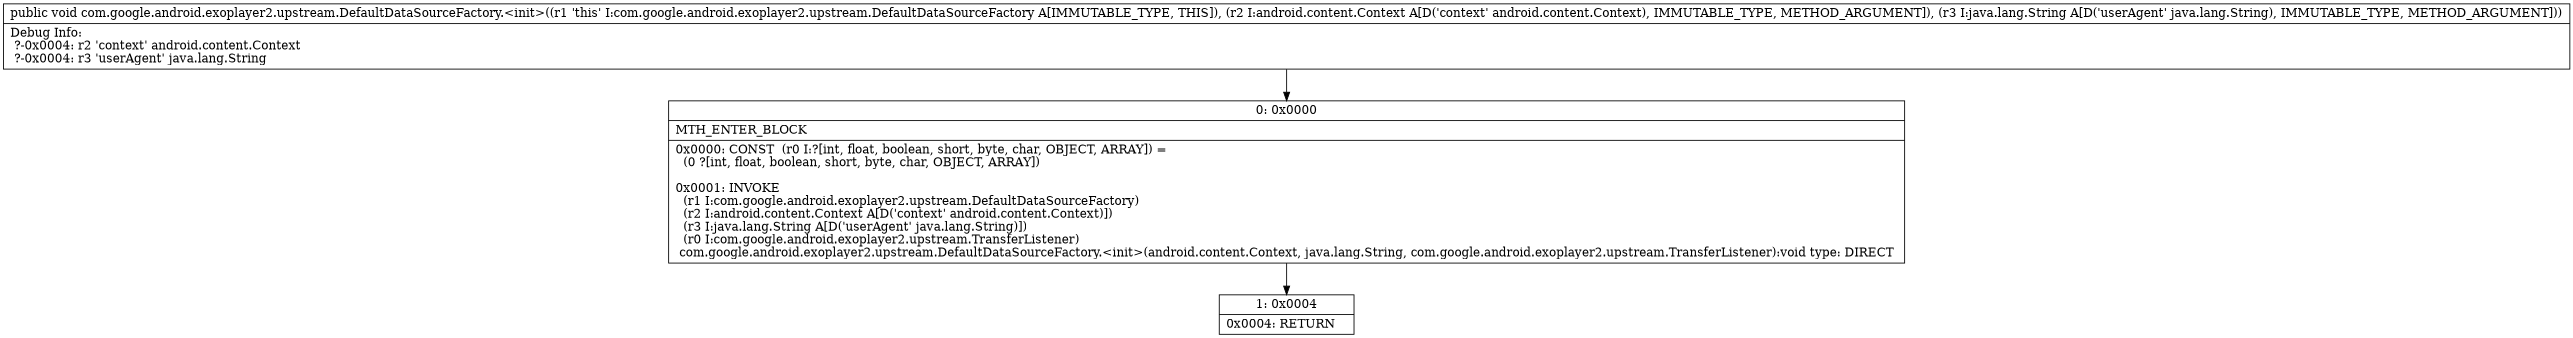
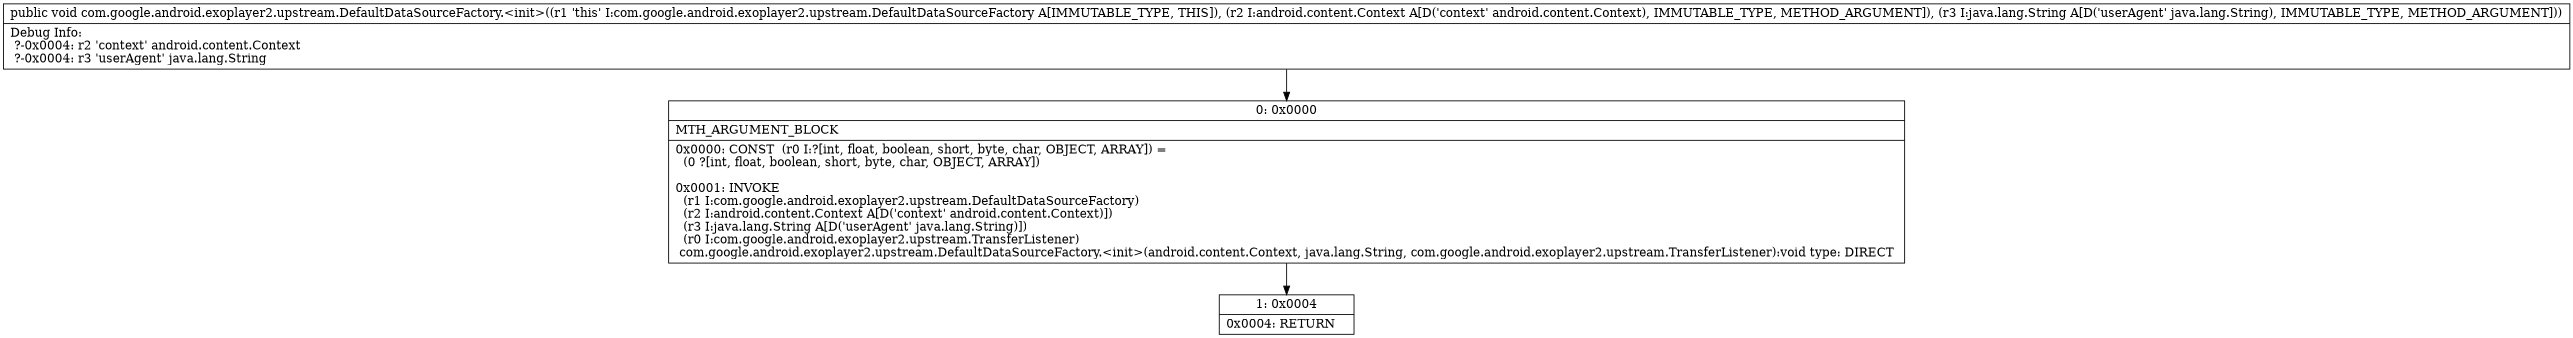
(742, 130) -> (757, 130)
